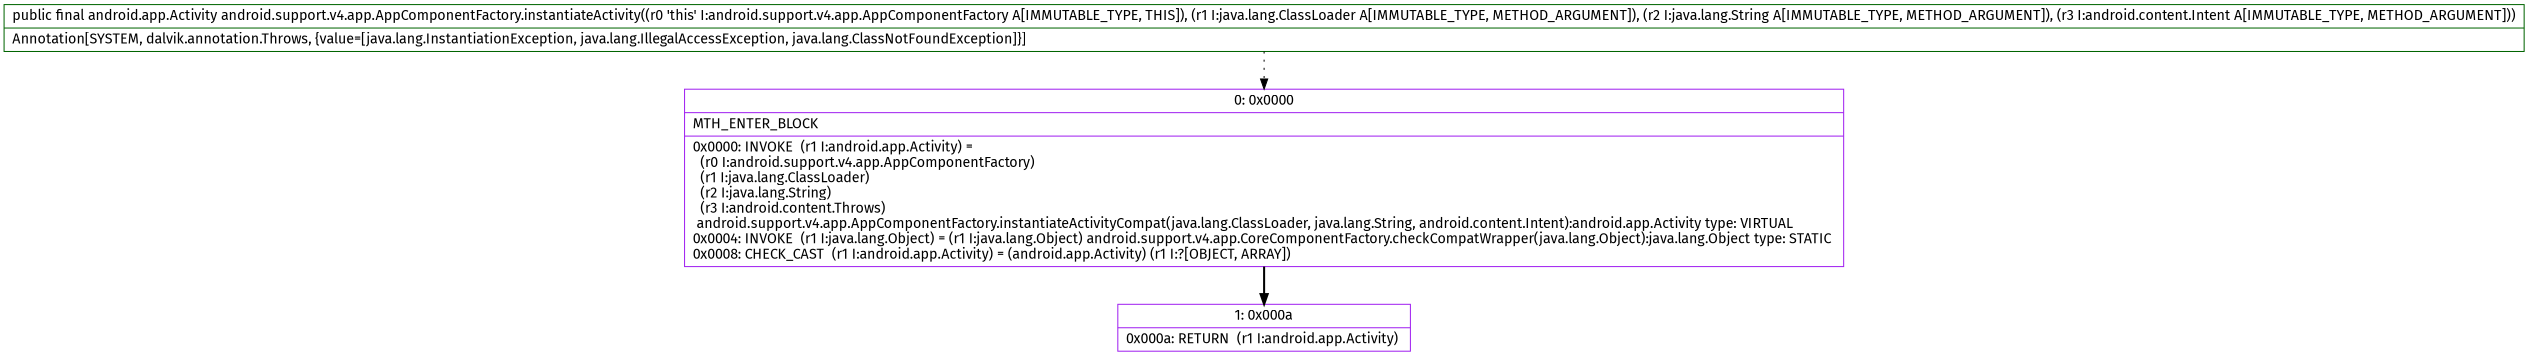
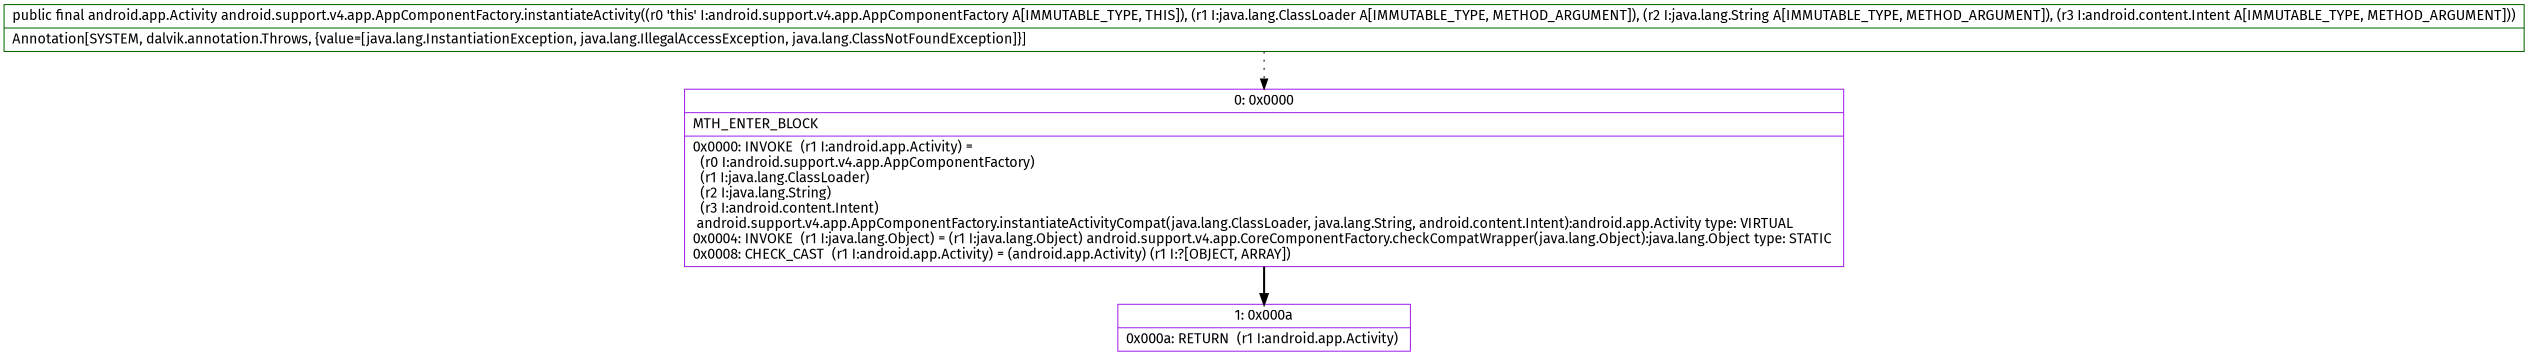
(790, 208) -> (786, 208)
